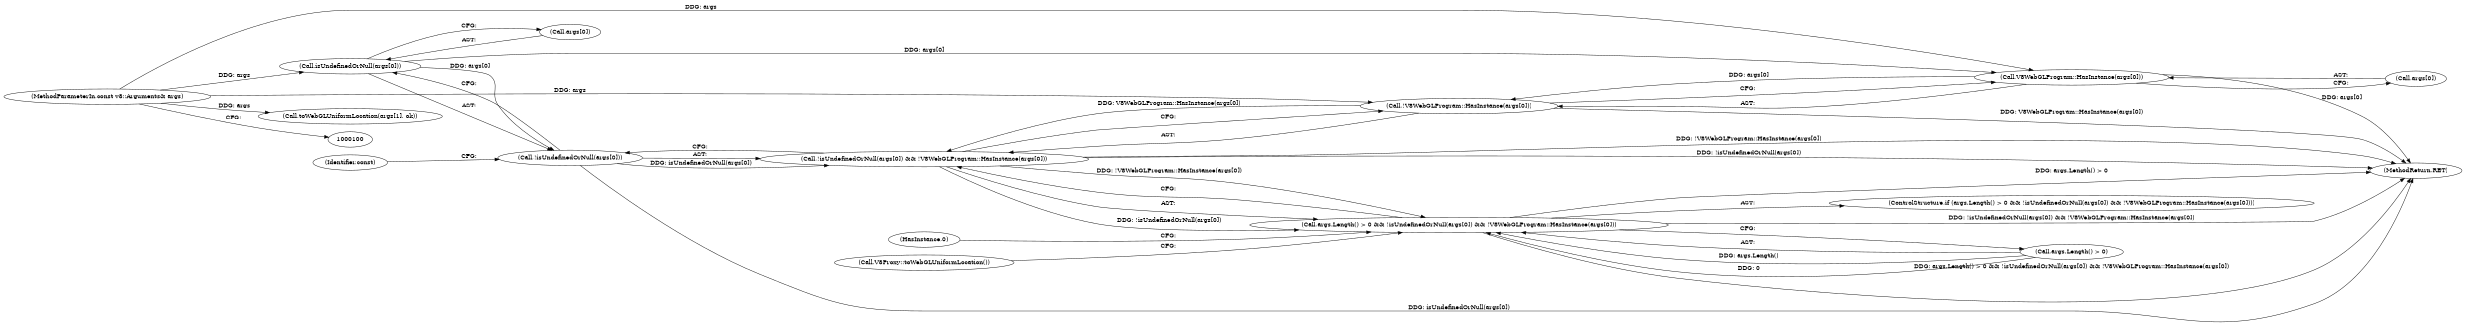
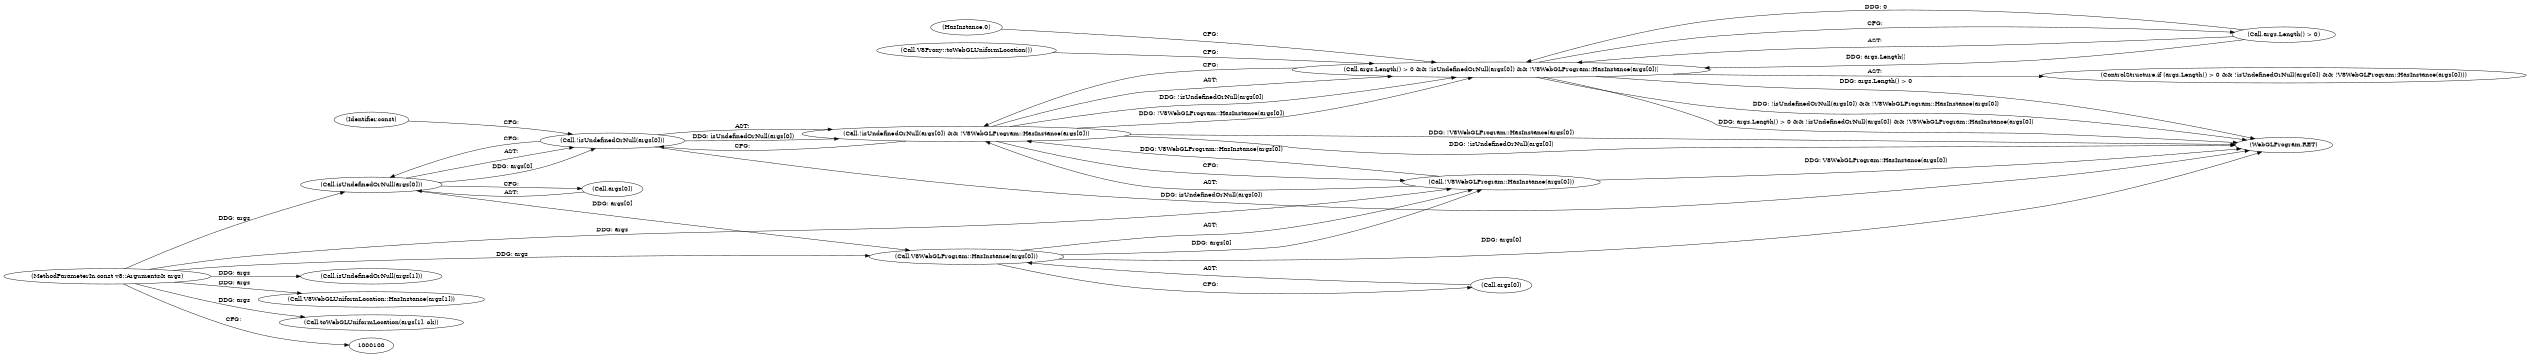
(1771, 94) -> none
(2416, 171) -> (2284, 145)
none -> (371, 276)
none -> (371, 299)
